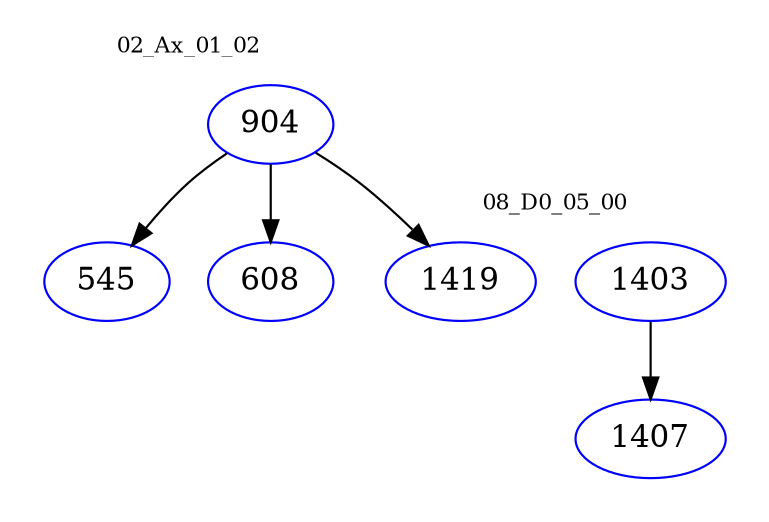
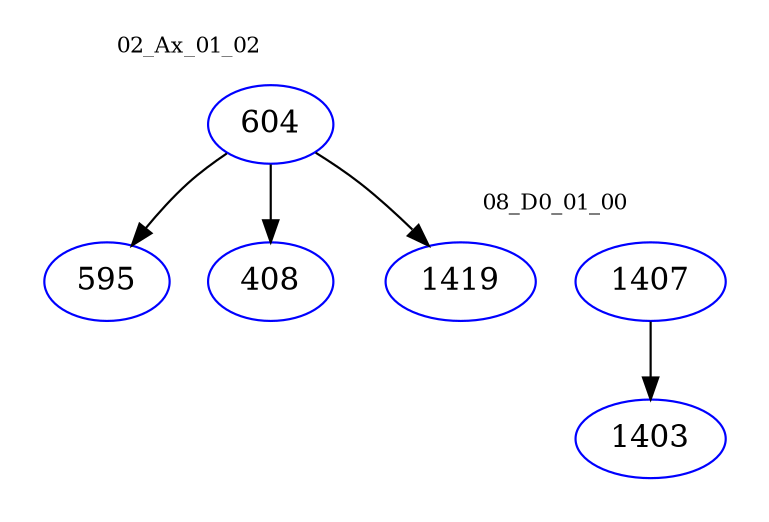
(271, 124) -> (271, 124)
(556, 204) -> (556, 204)
(107, 282) -> (107, 282)
(271, 282) -> (271, 282)
(651, 350) -> (651, 350)
